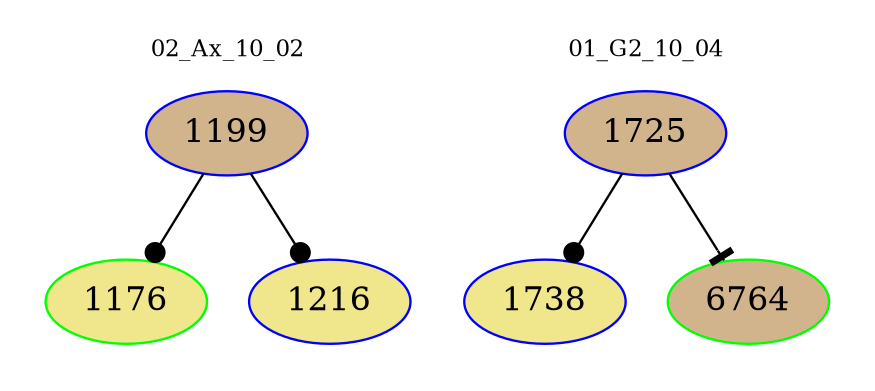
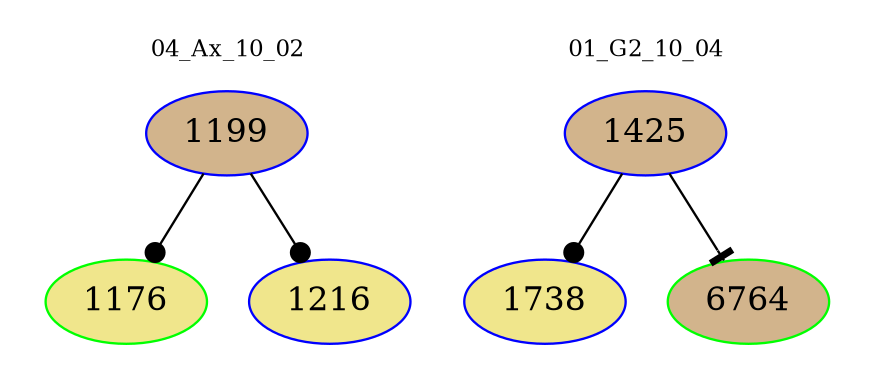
(228, 50) -> (228, 50)
(646, 133) -> (646, 133)
